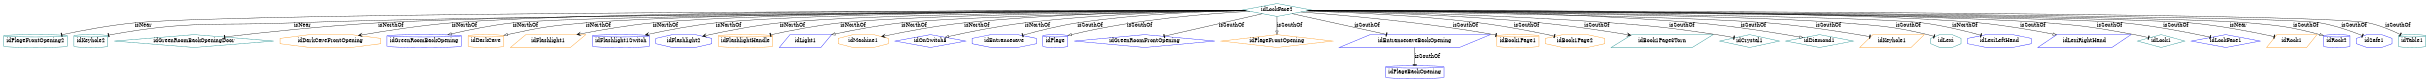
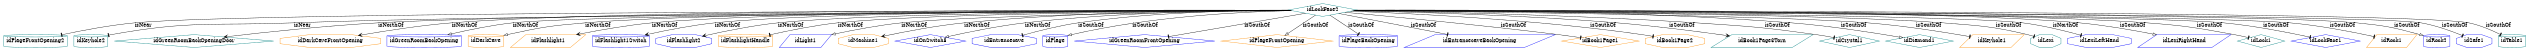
(735, 14) -> (759, 14)
(2238, 26) -> (2342, 26)
(1518, 41) -> (1600, 41)
(1415, 56) -> (1344, 24)
